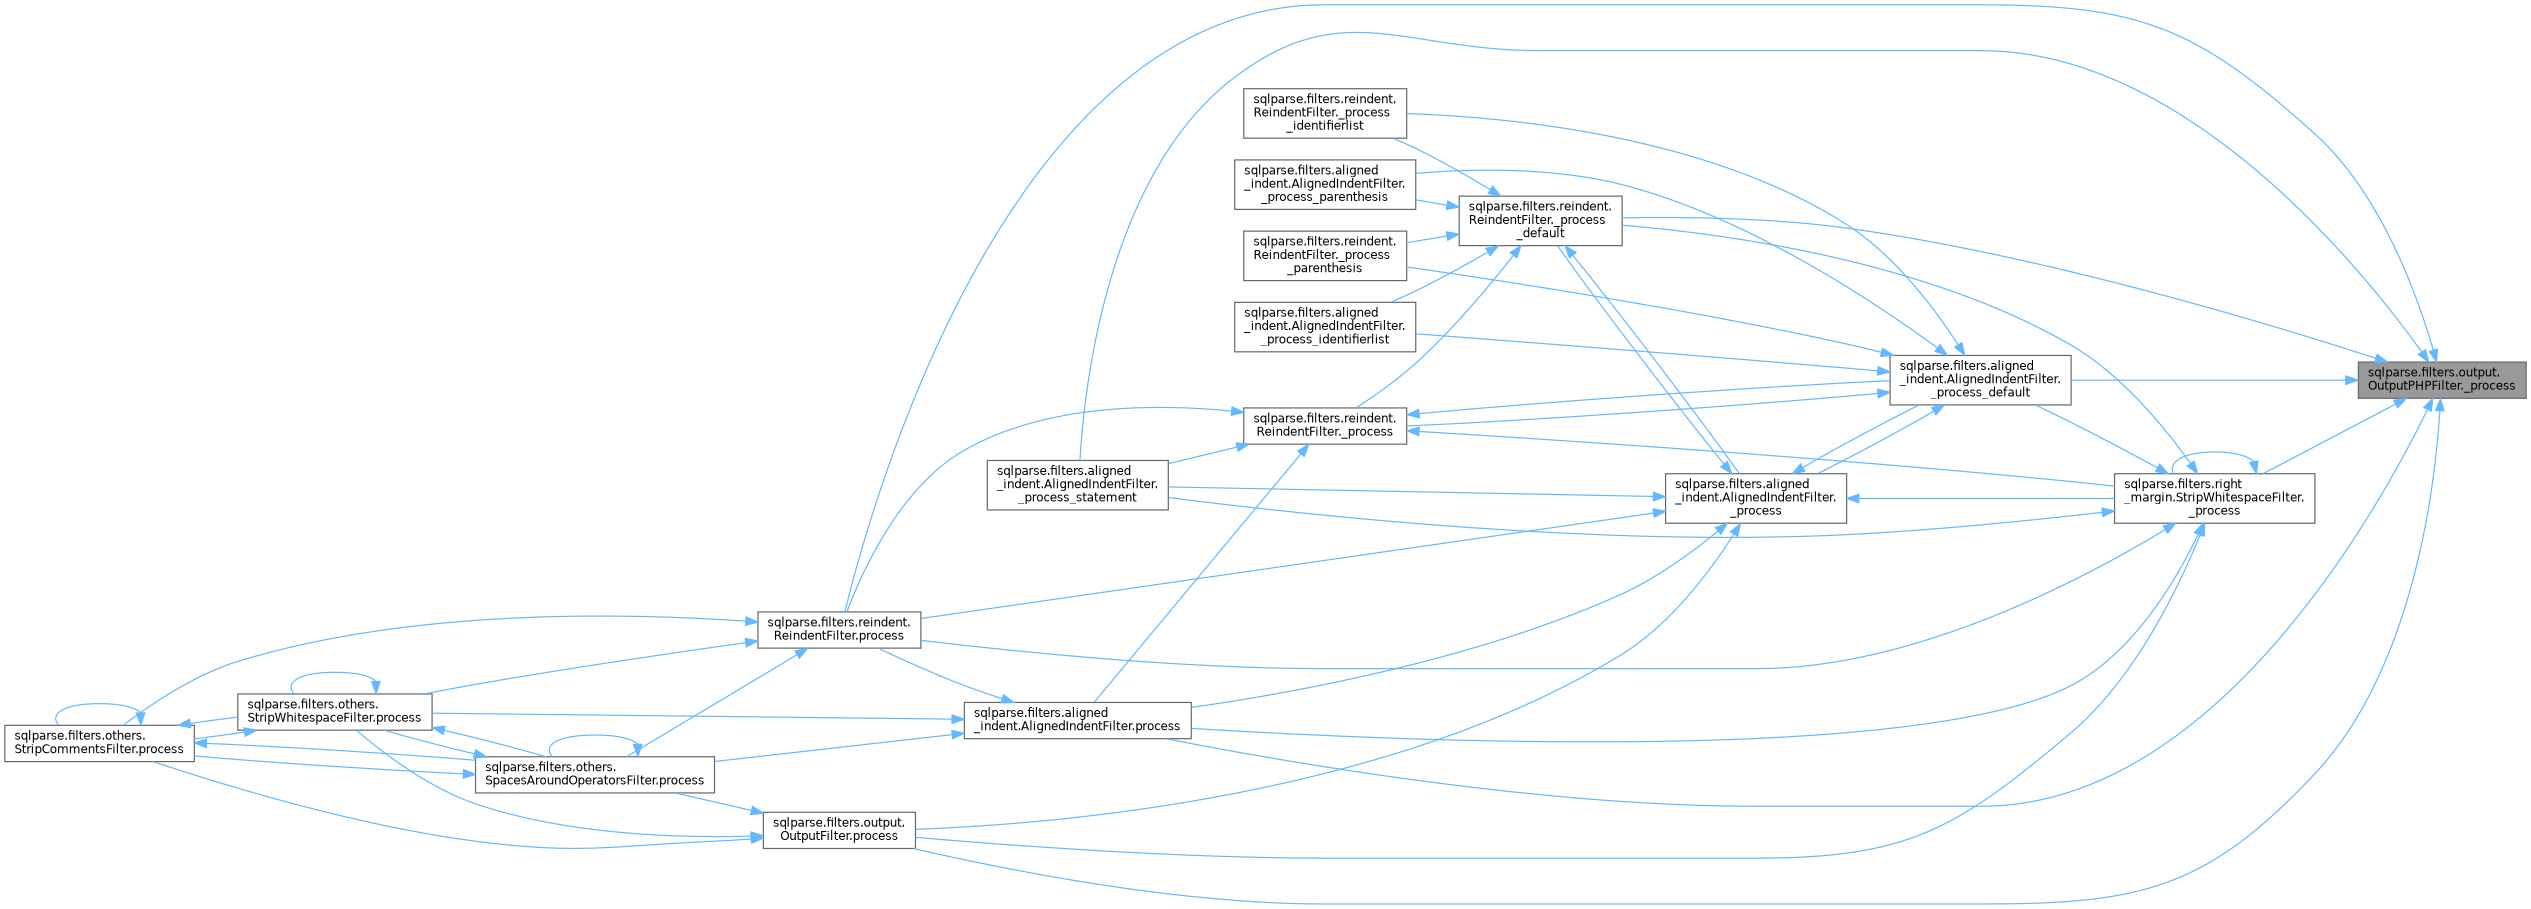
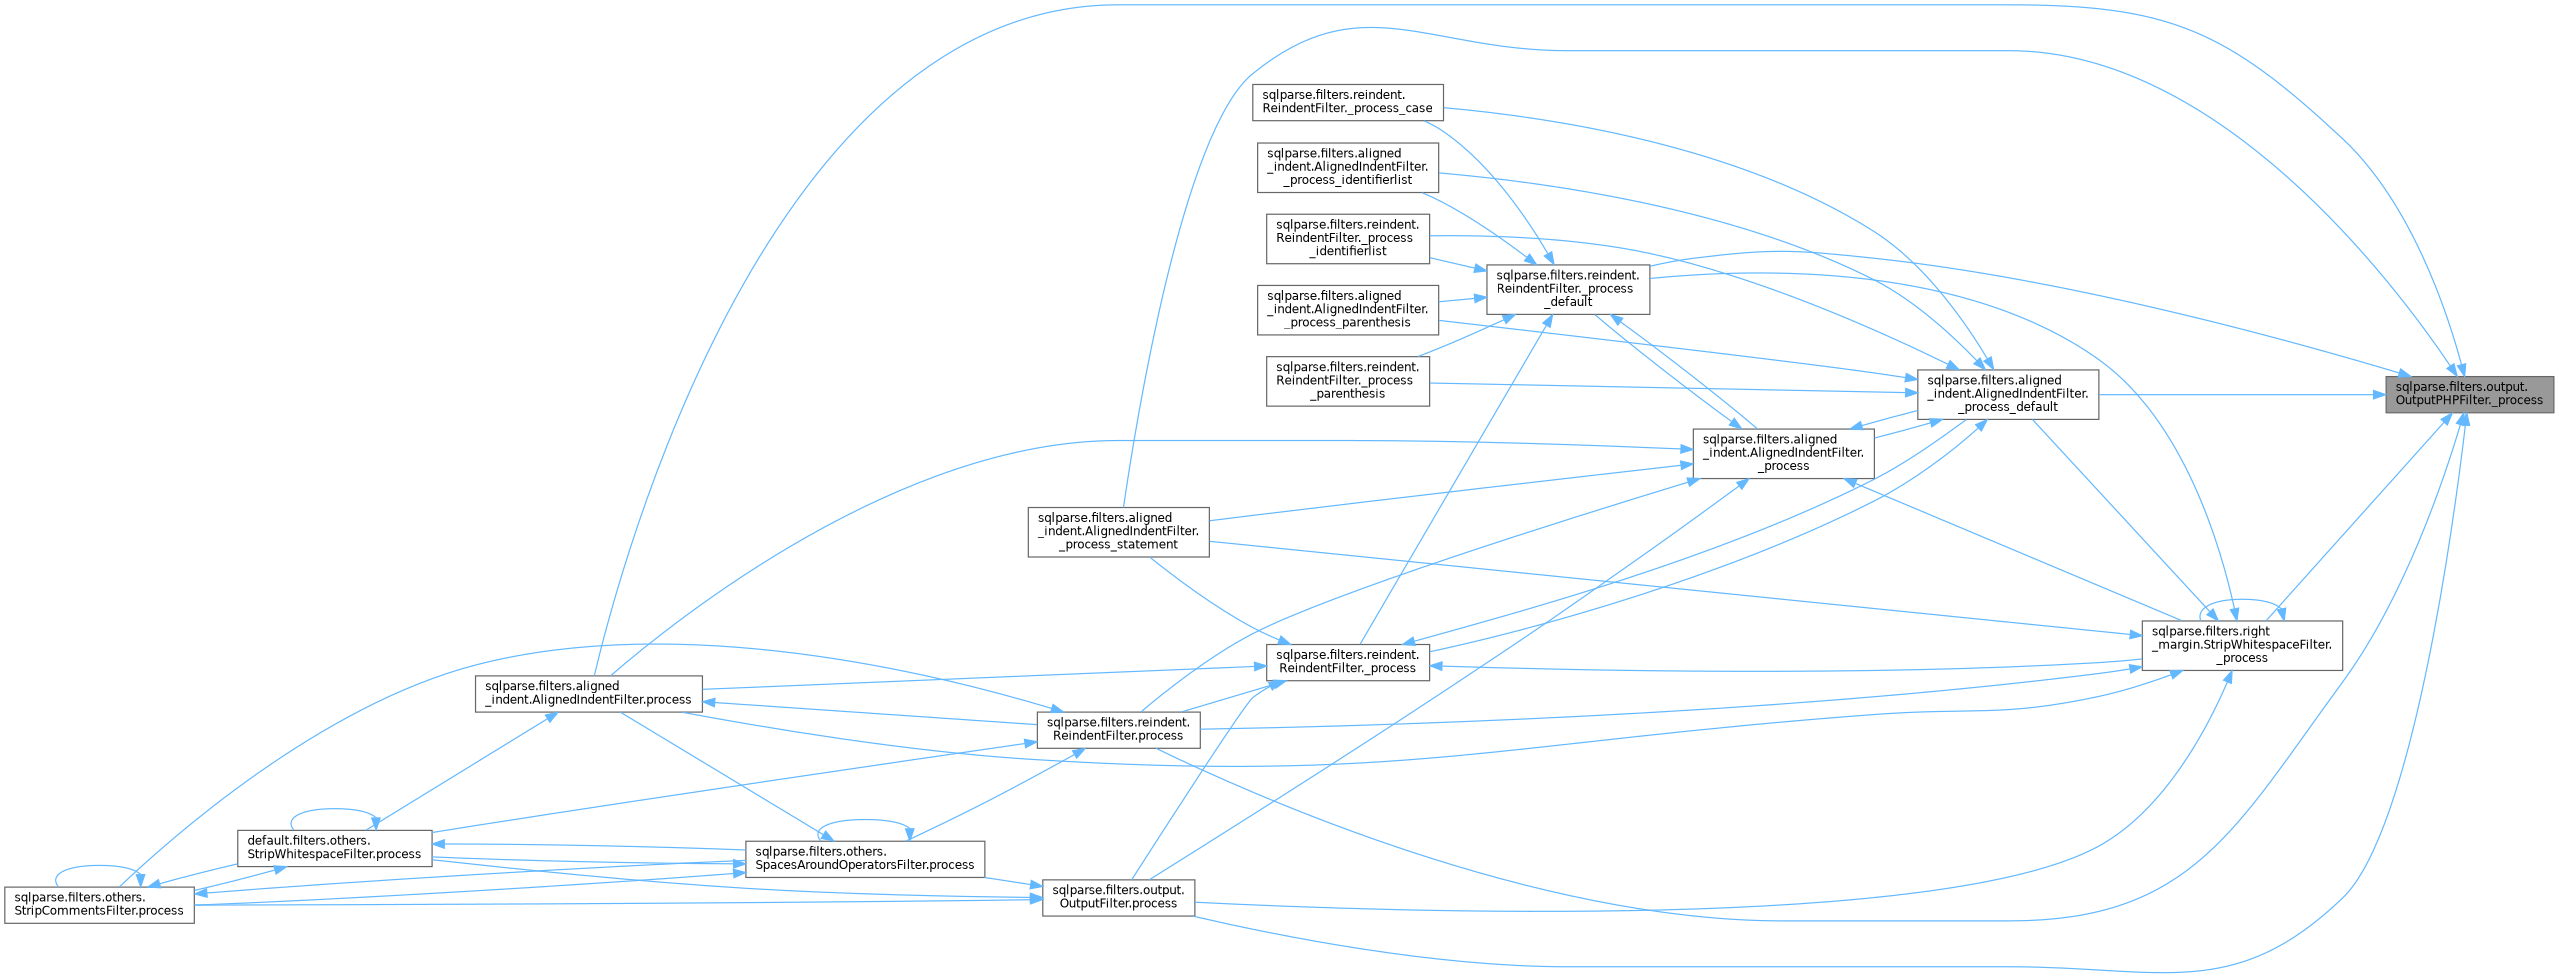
none -> (1348, 103)
(335, 712) -> (335, 848)
(833, 748) -> (722, 773)
none -> (1197, 779)
